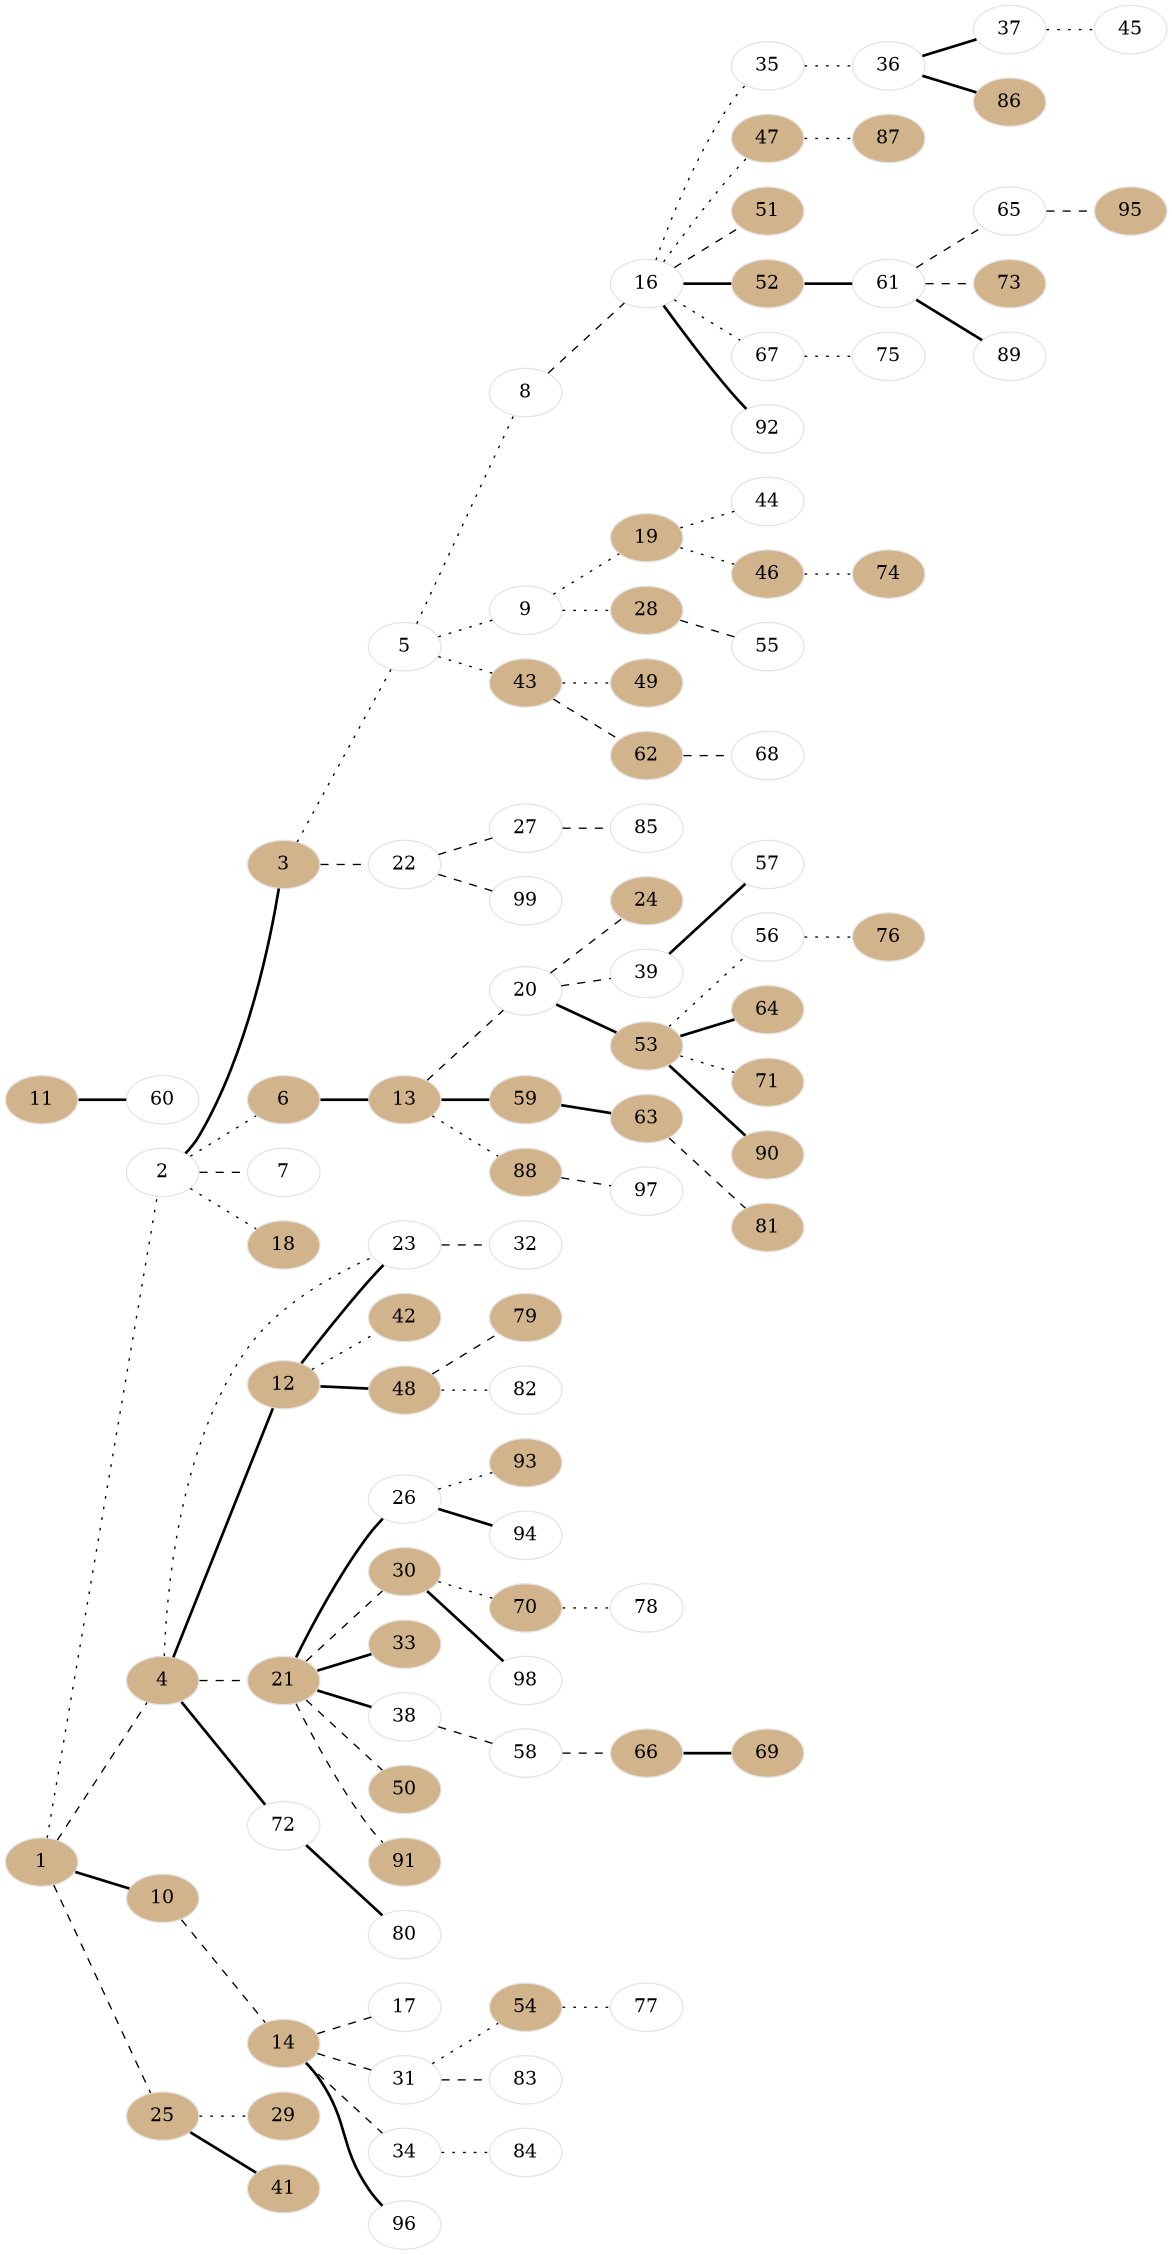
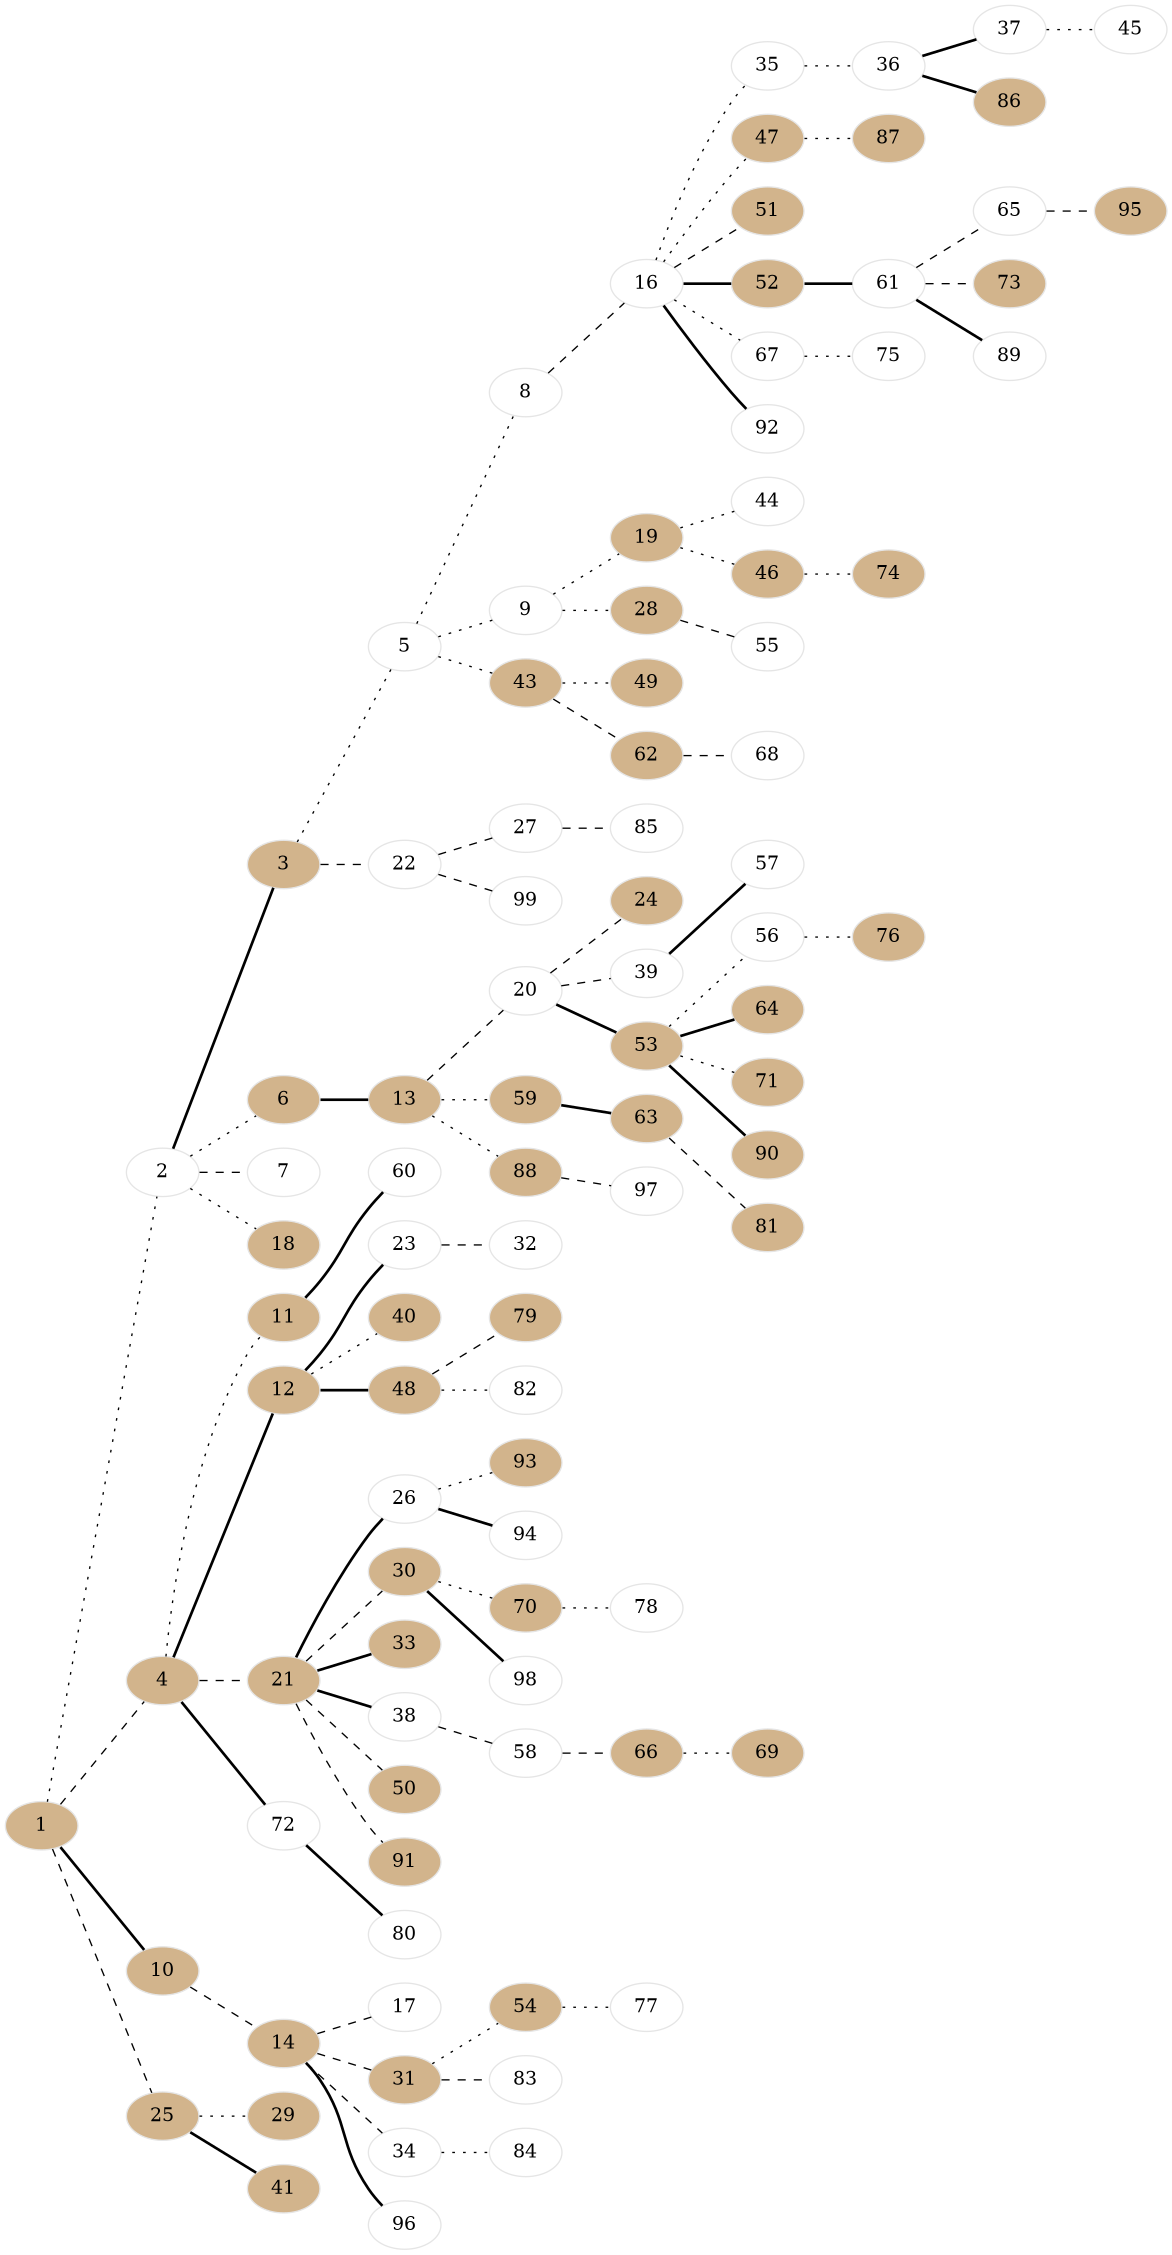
(465, 1100) -> (465, 1100)
(405, 1318) -> (405, 1318)
(209, 1422) -> (195, 1491)
(707, 1753) -> (707, 1753)
(405, 2080) -> (405, 2080)
